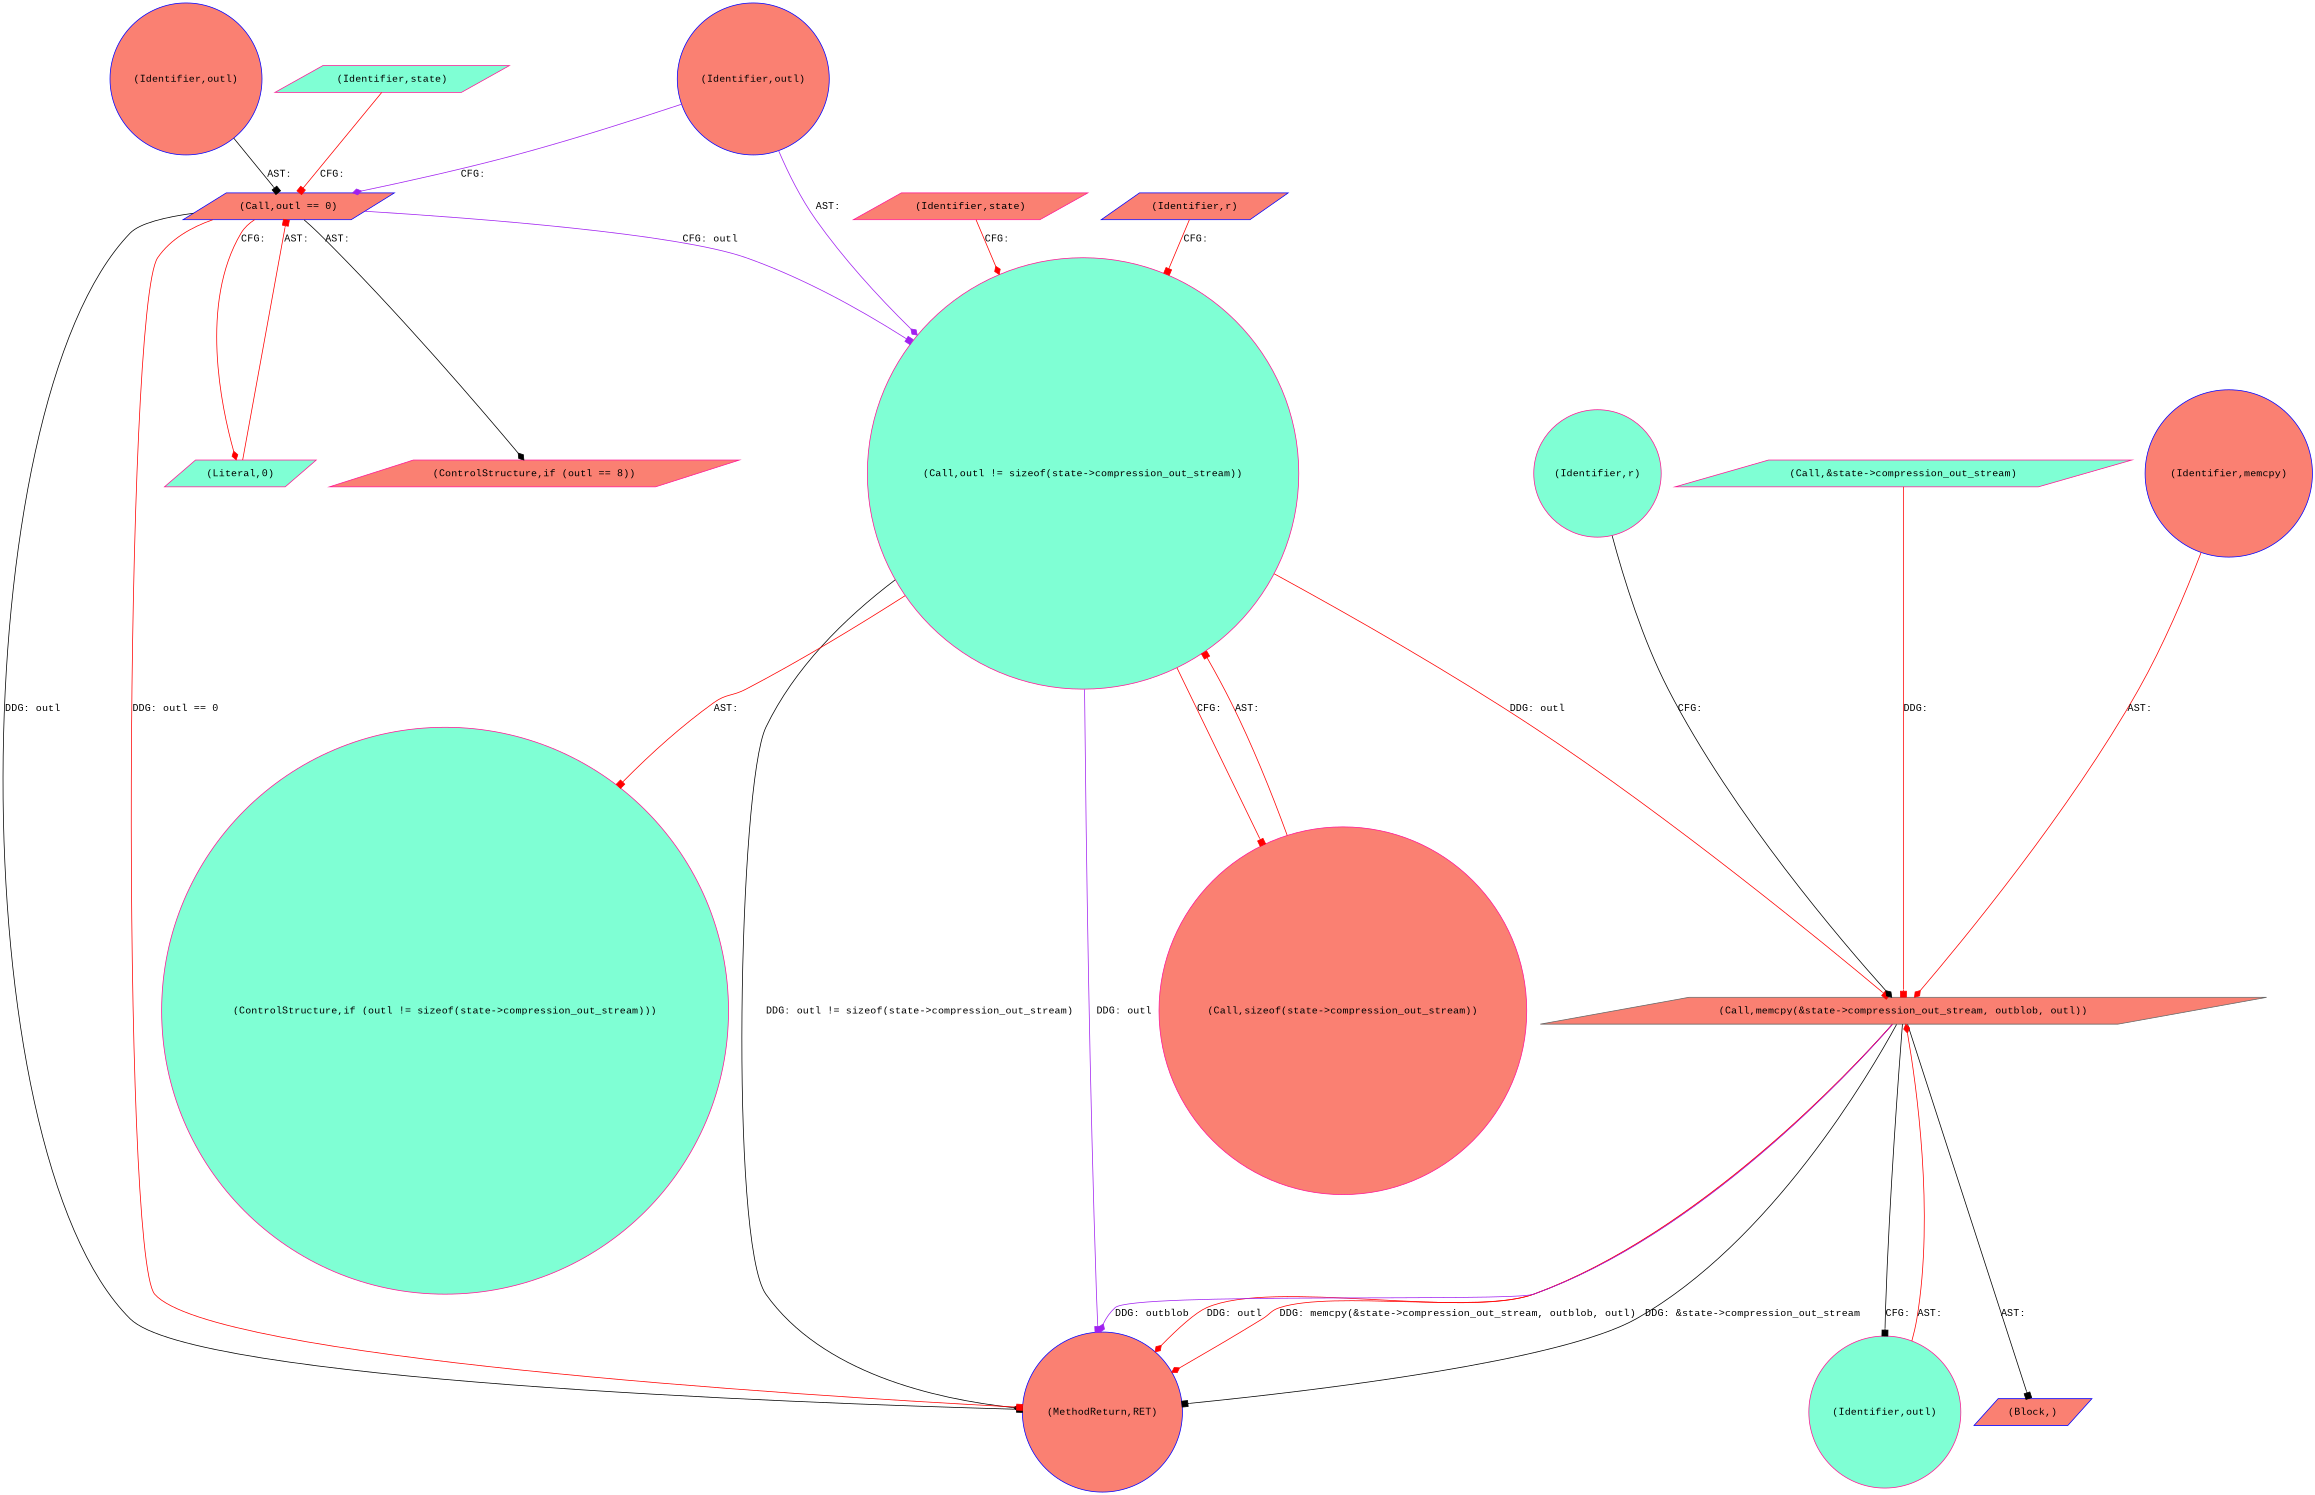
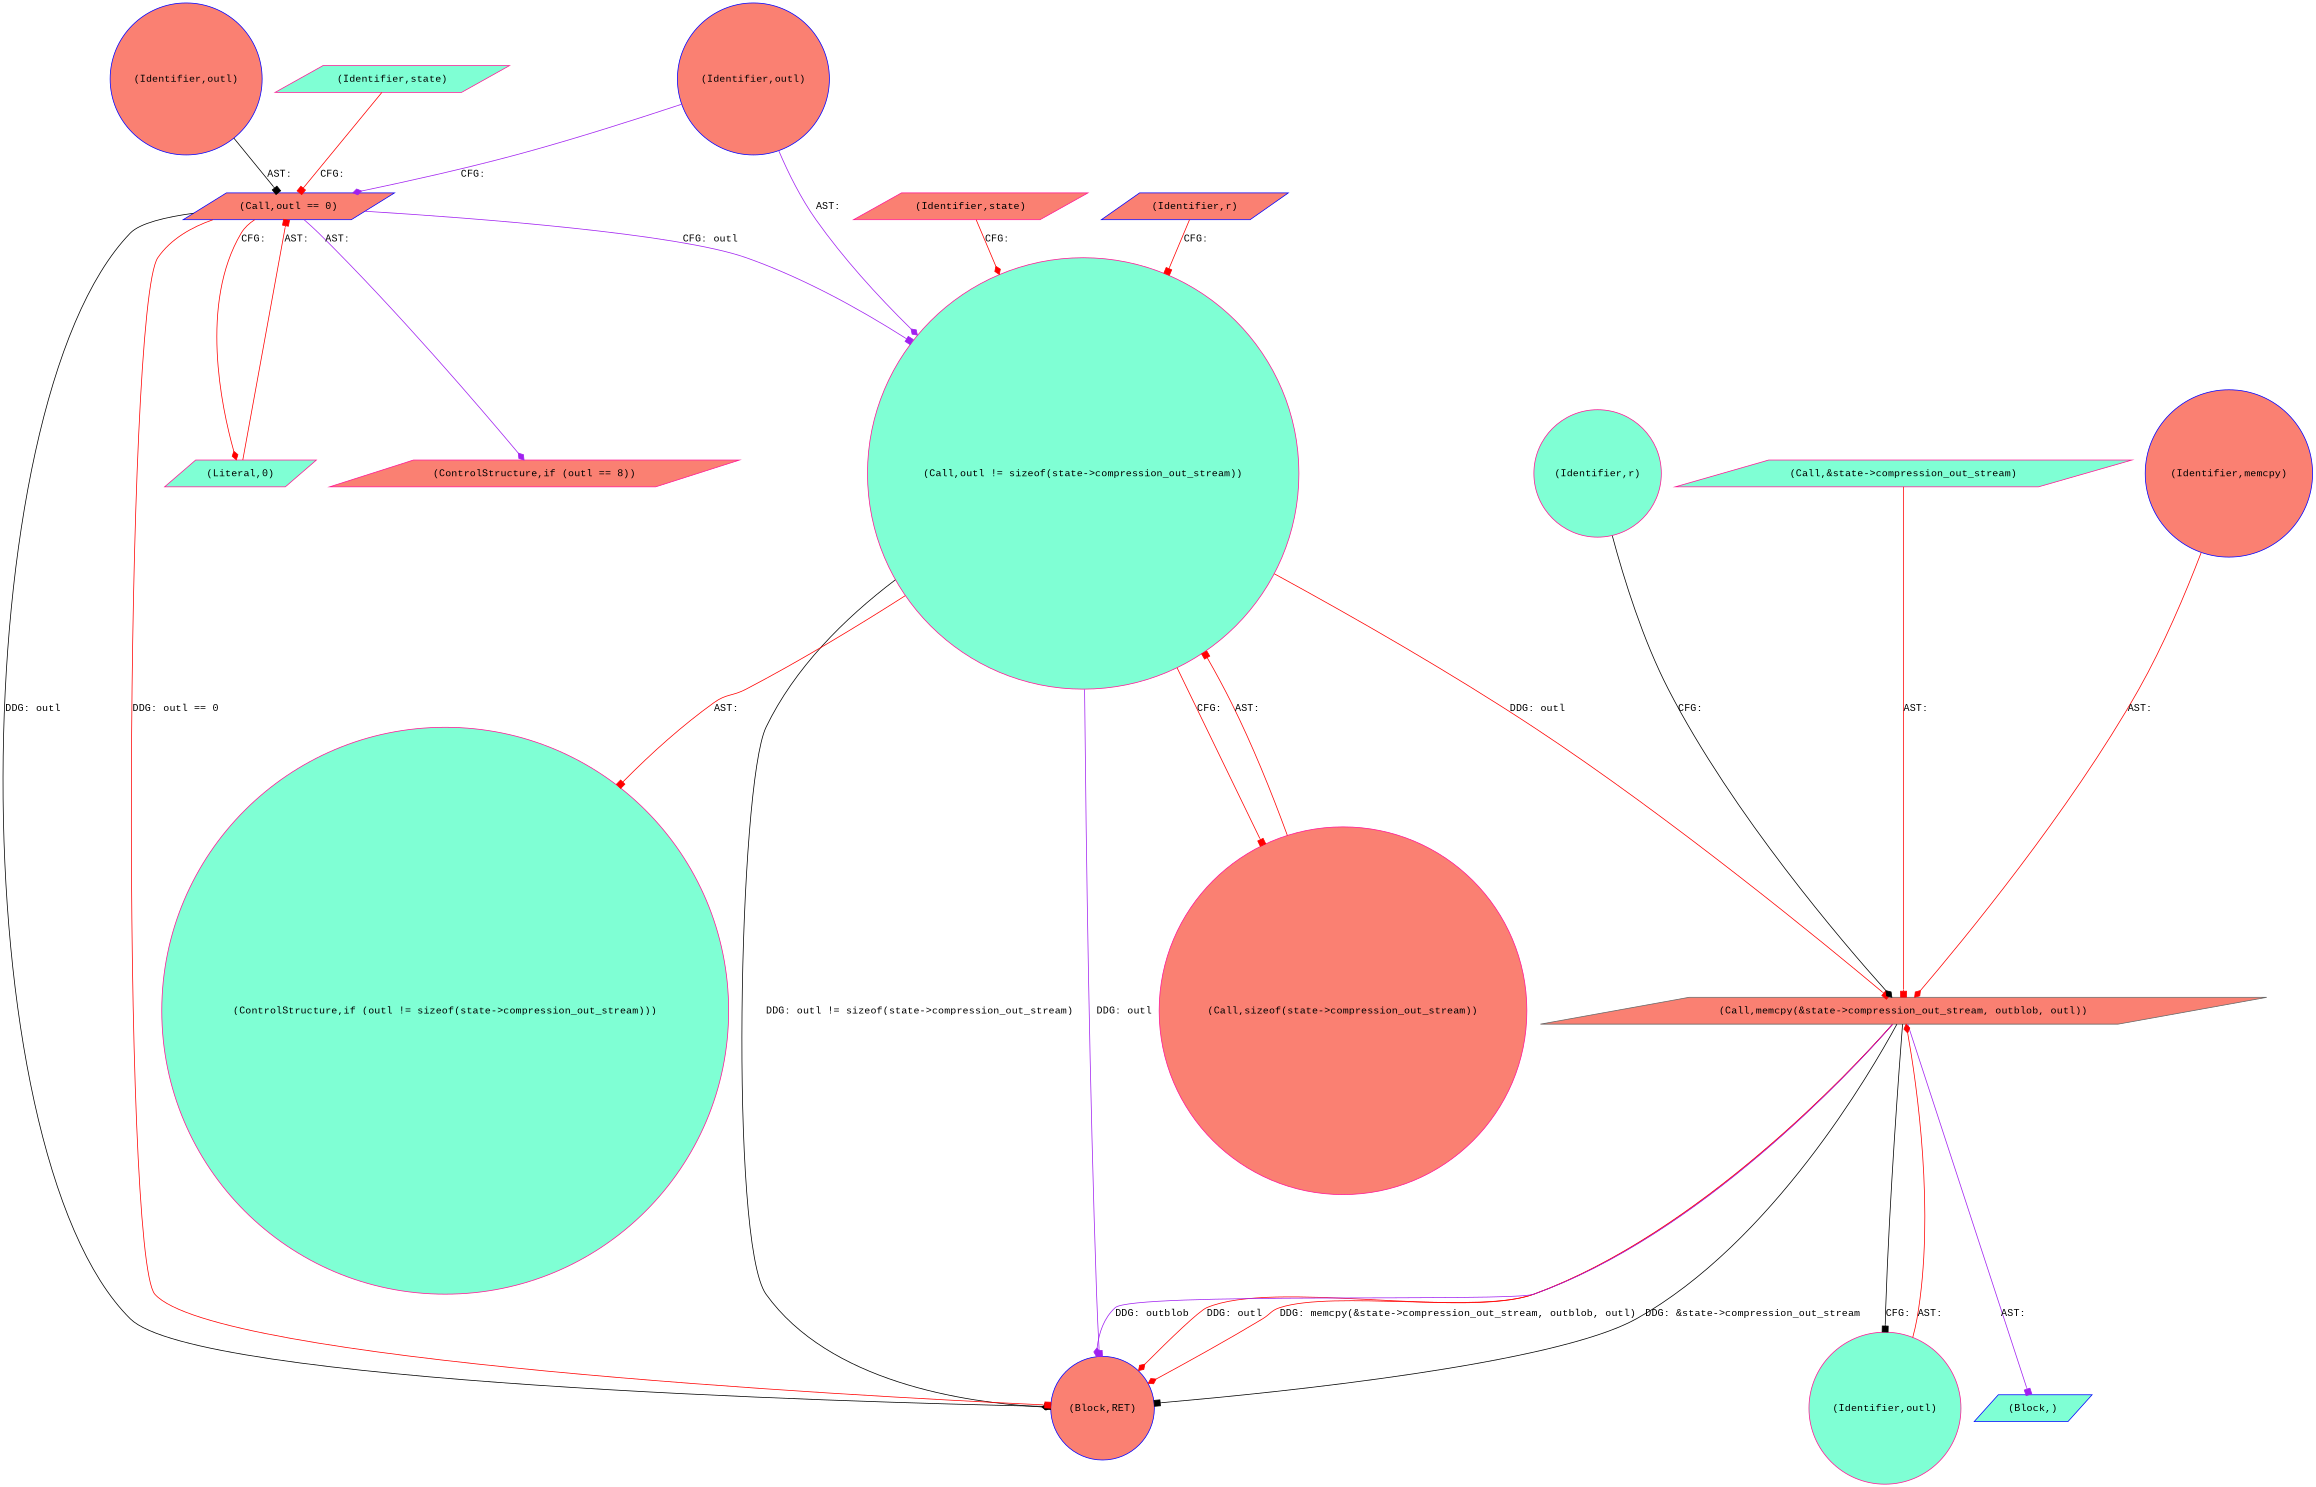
(414, 334) -> (414, 334)
(1919, 708) -> (1919, 708)
(1967, 1208) -> (1967, 1206)
(1102, 1412) -> (1103, 1408)
(2033, 1412) -> (2033, 1408)
